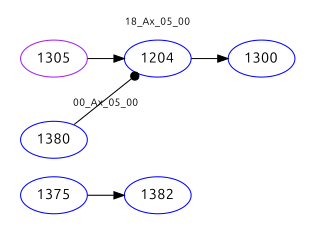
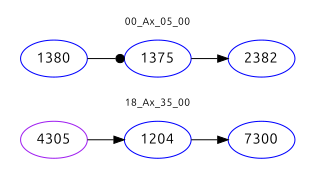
(158, 22) -> (158, 103)
(54, 59) -> (54, 140)
(262, 59) -> (262, 140)
(103, 102) -> (102, 59)
(158, 195) -> (262, 59)
